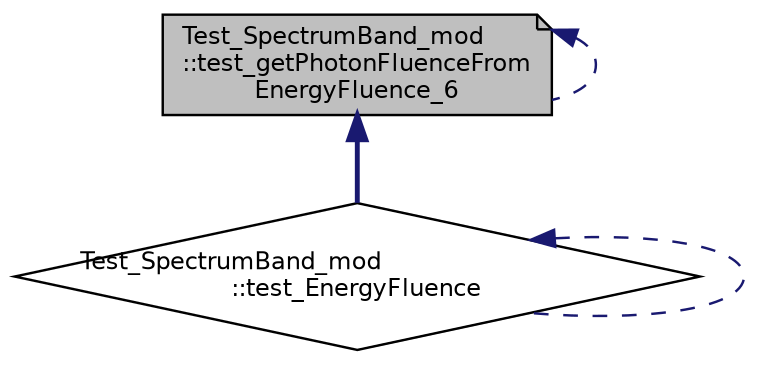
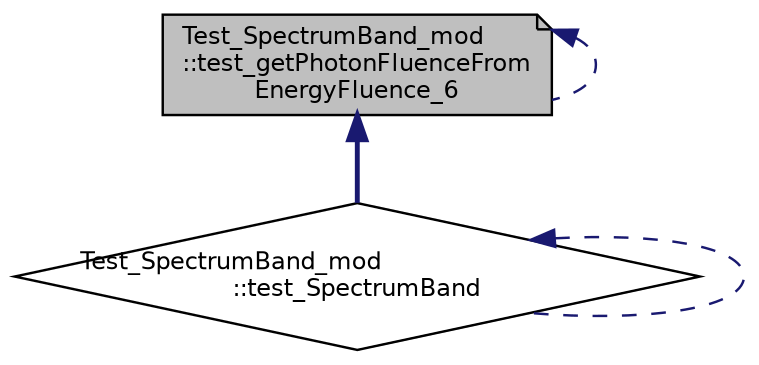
(357, 277) -> (357, 277)
